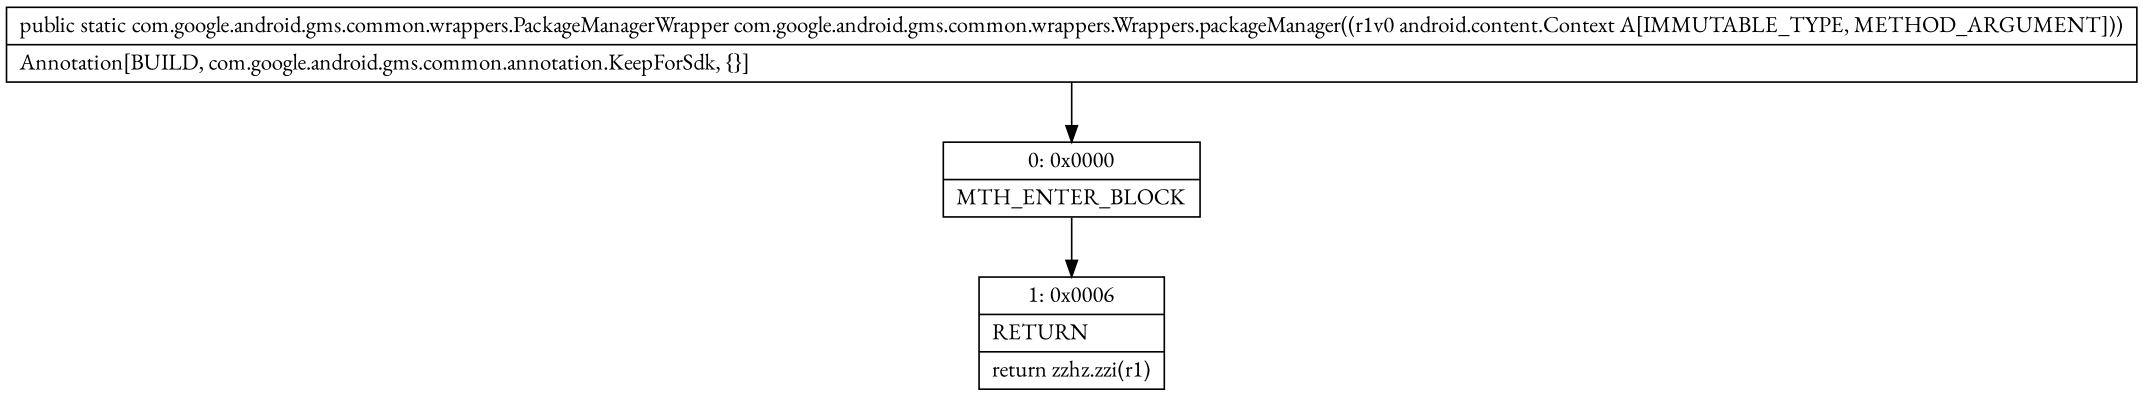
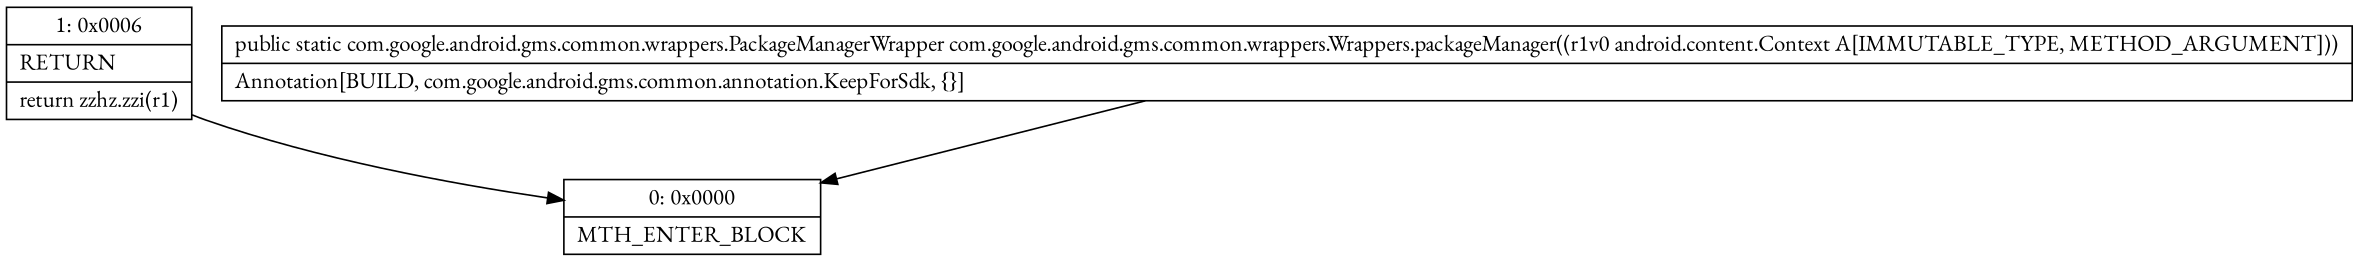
(1072, 239) -> (368, 165)
